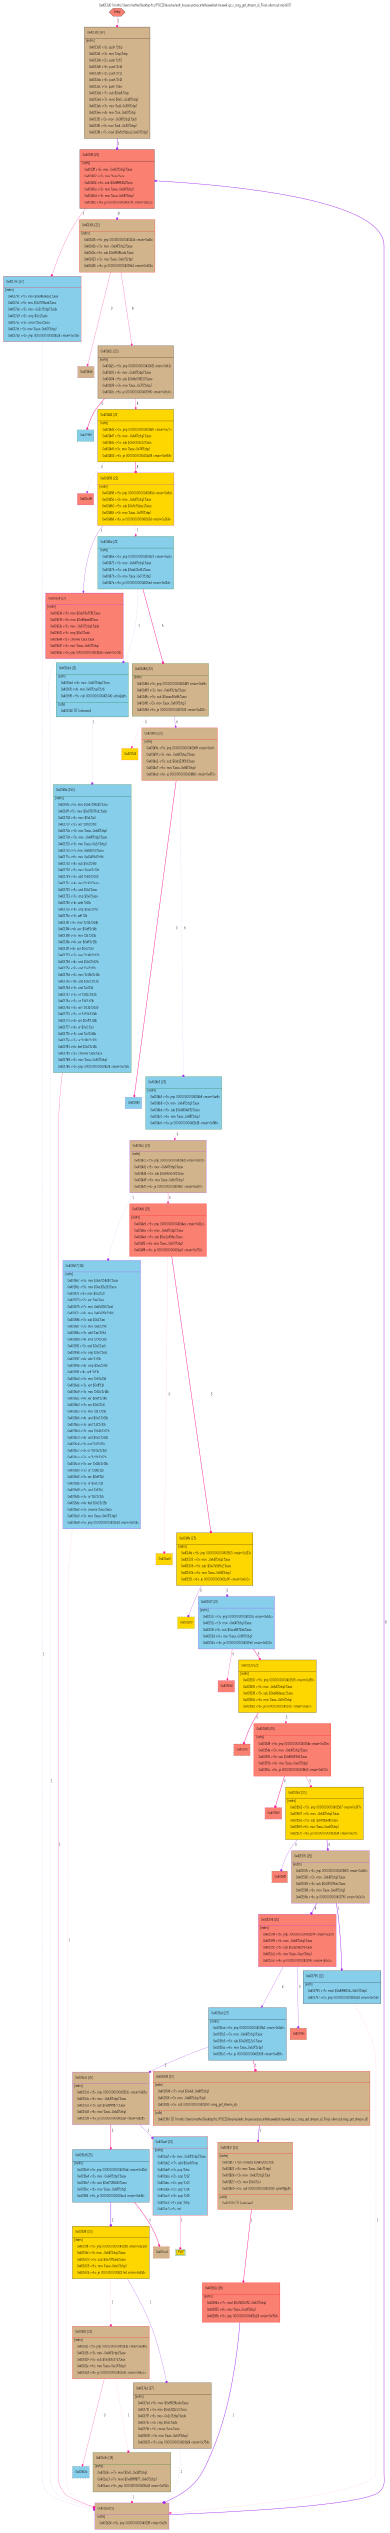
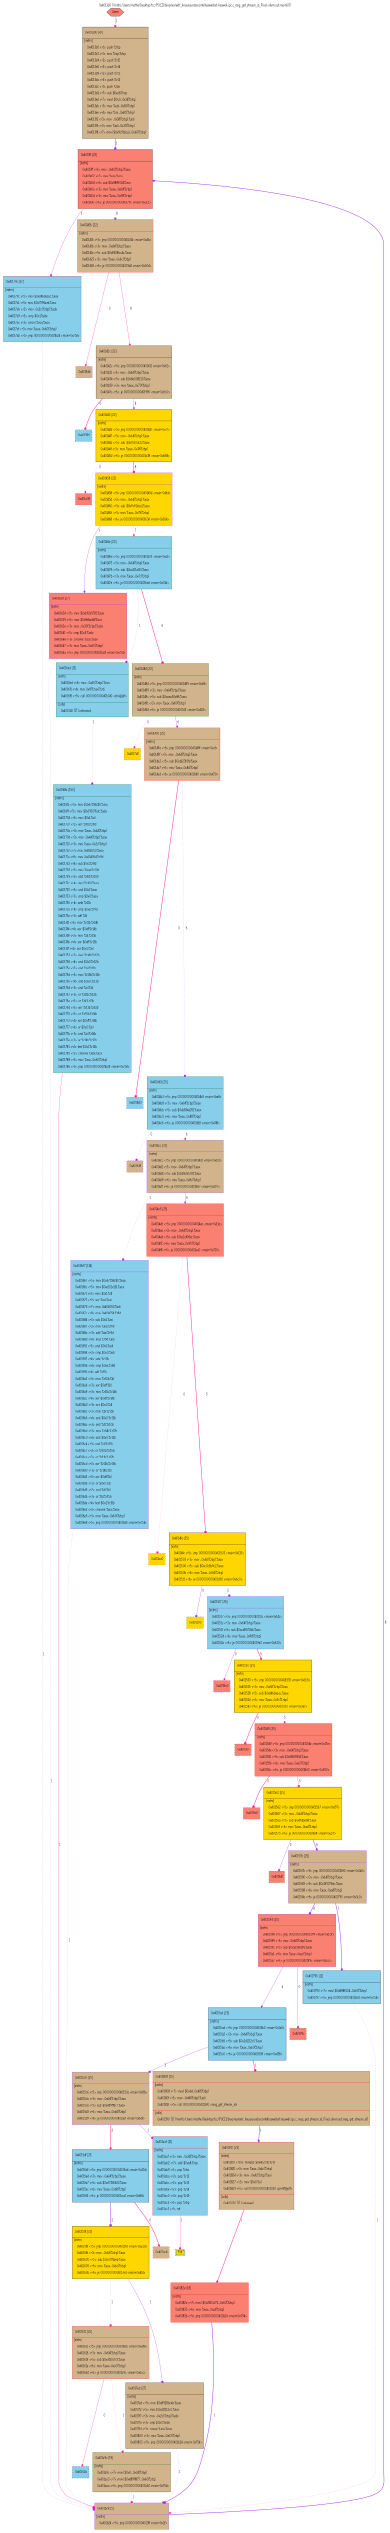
(117, 12) -> (115, 12)
(155, 938) -> (157, 938)
none -> (135, 1167)
